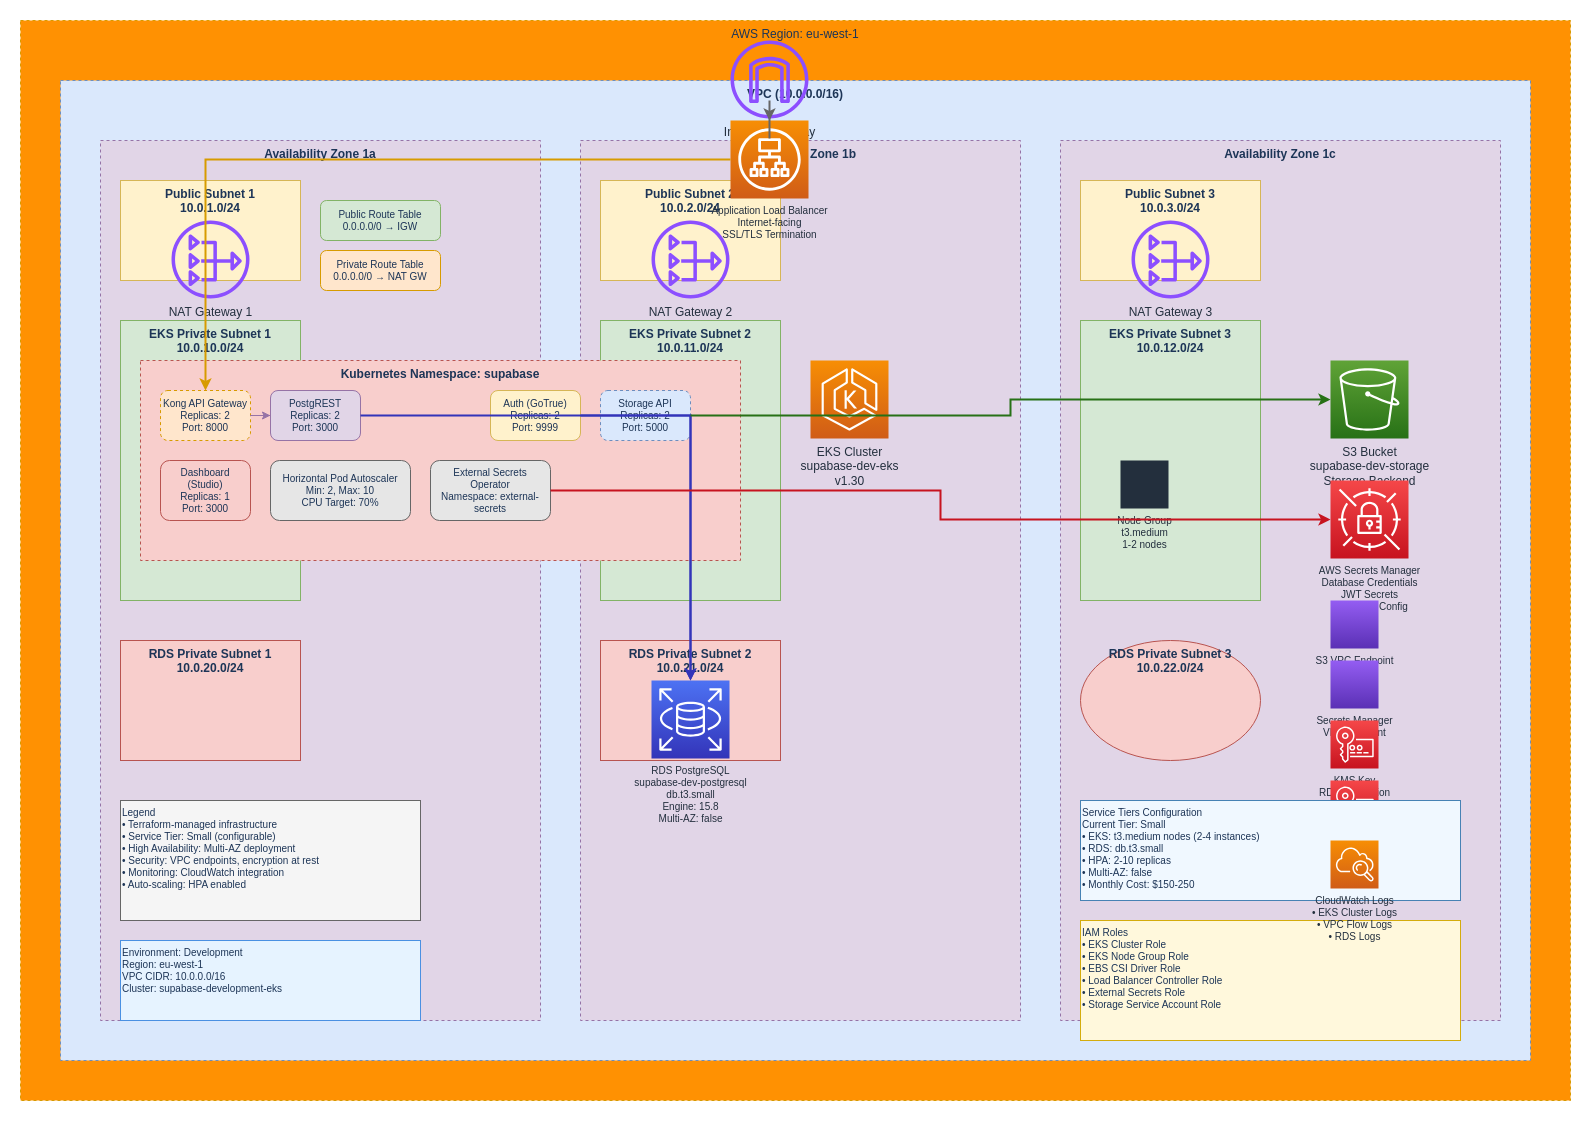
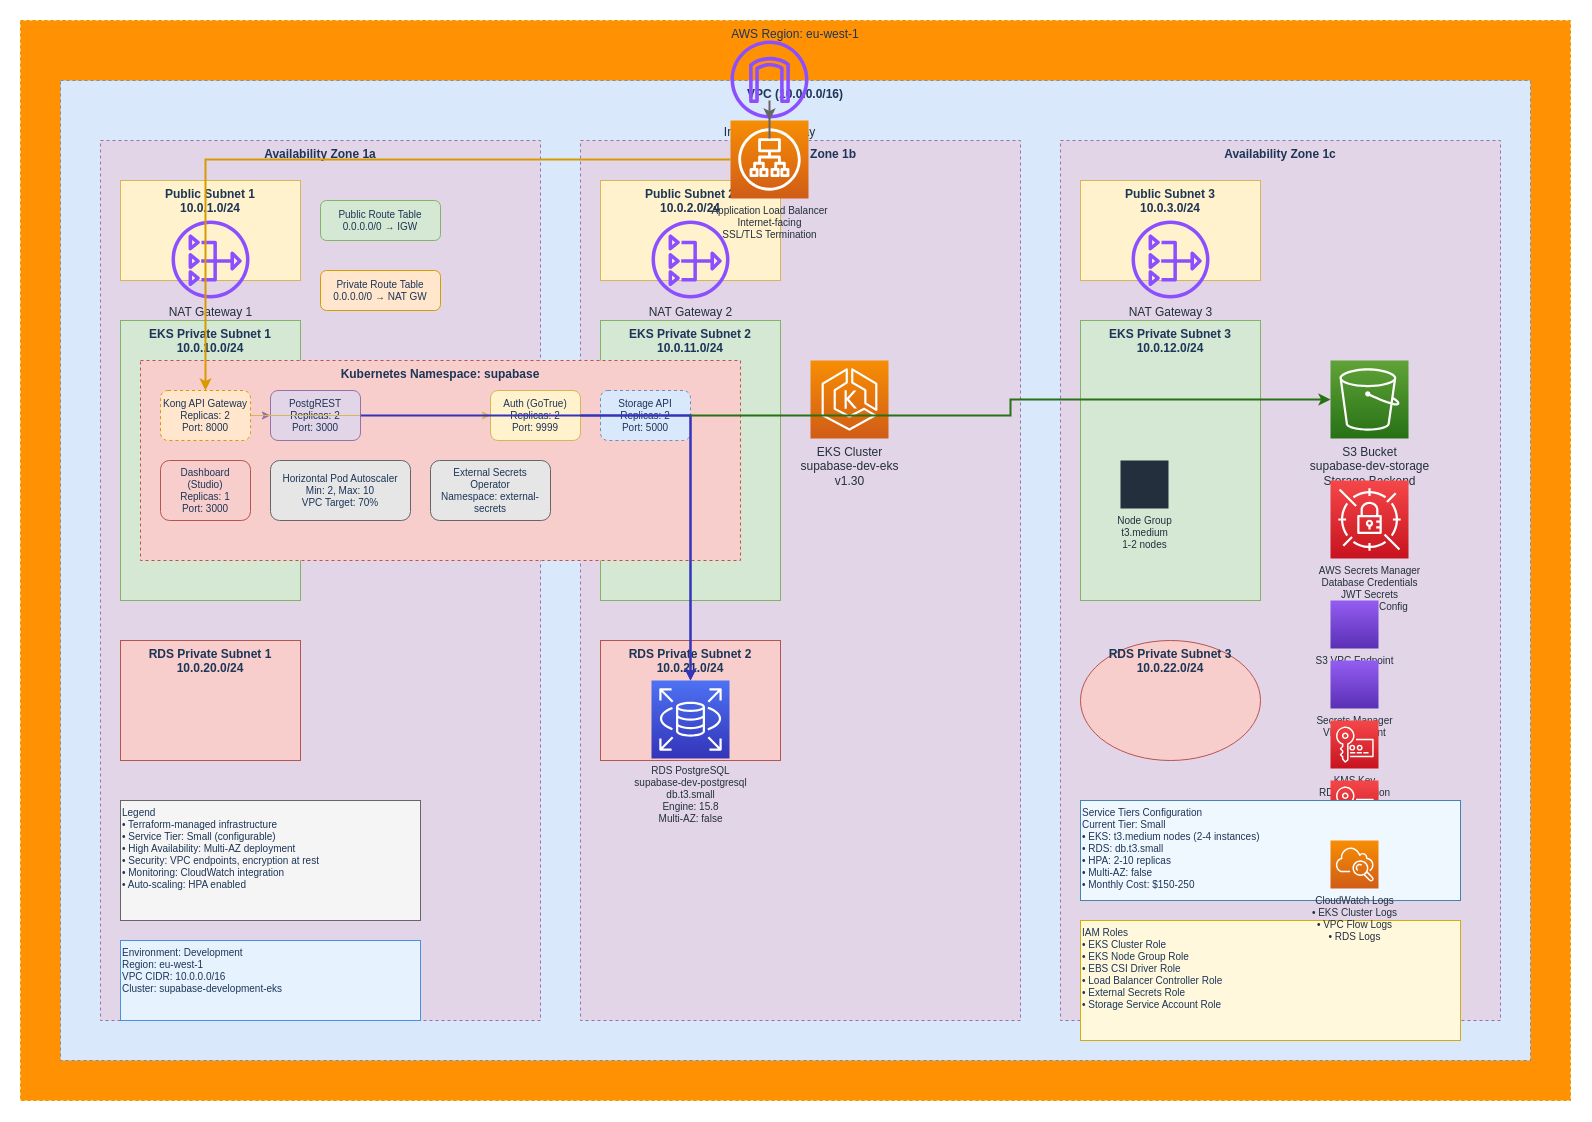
(381, 271) -> (381, 291)
none -> (315, 416)
(341, 491) -> (341, 491)
(941, 501) -> none
